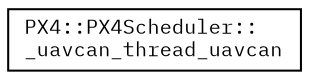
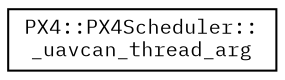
(155, 40) -> (142, 40)
